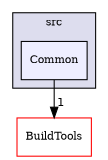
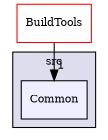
(54, 95) -> (54, 58)
